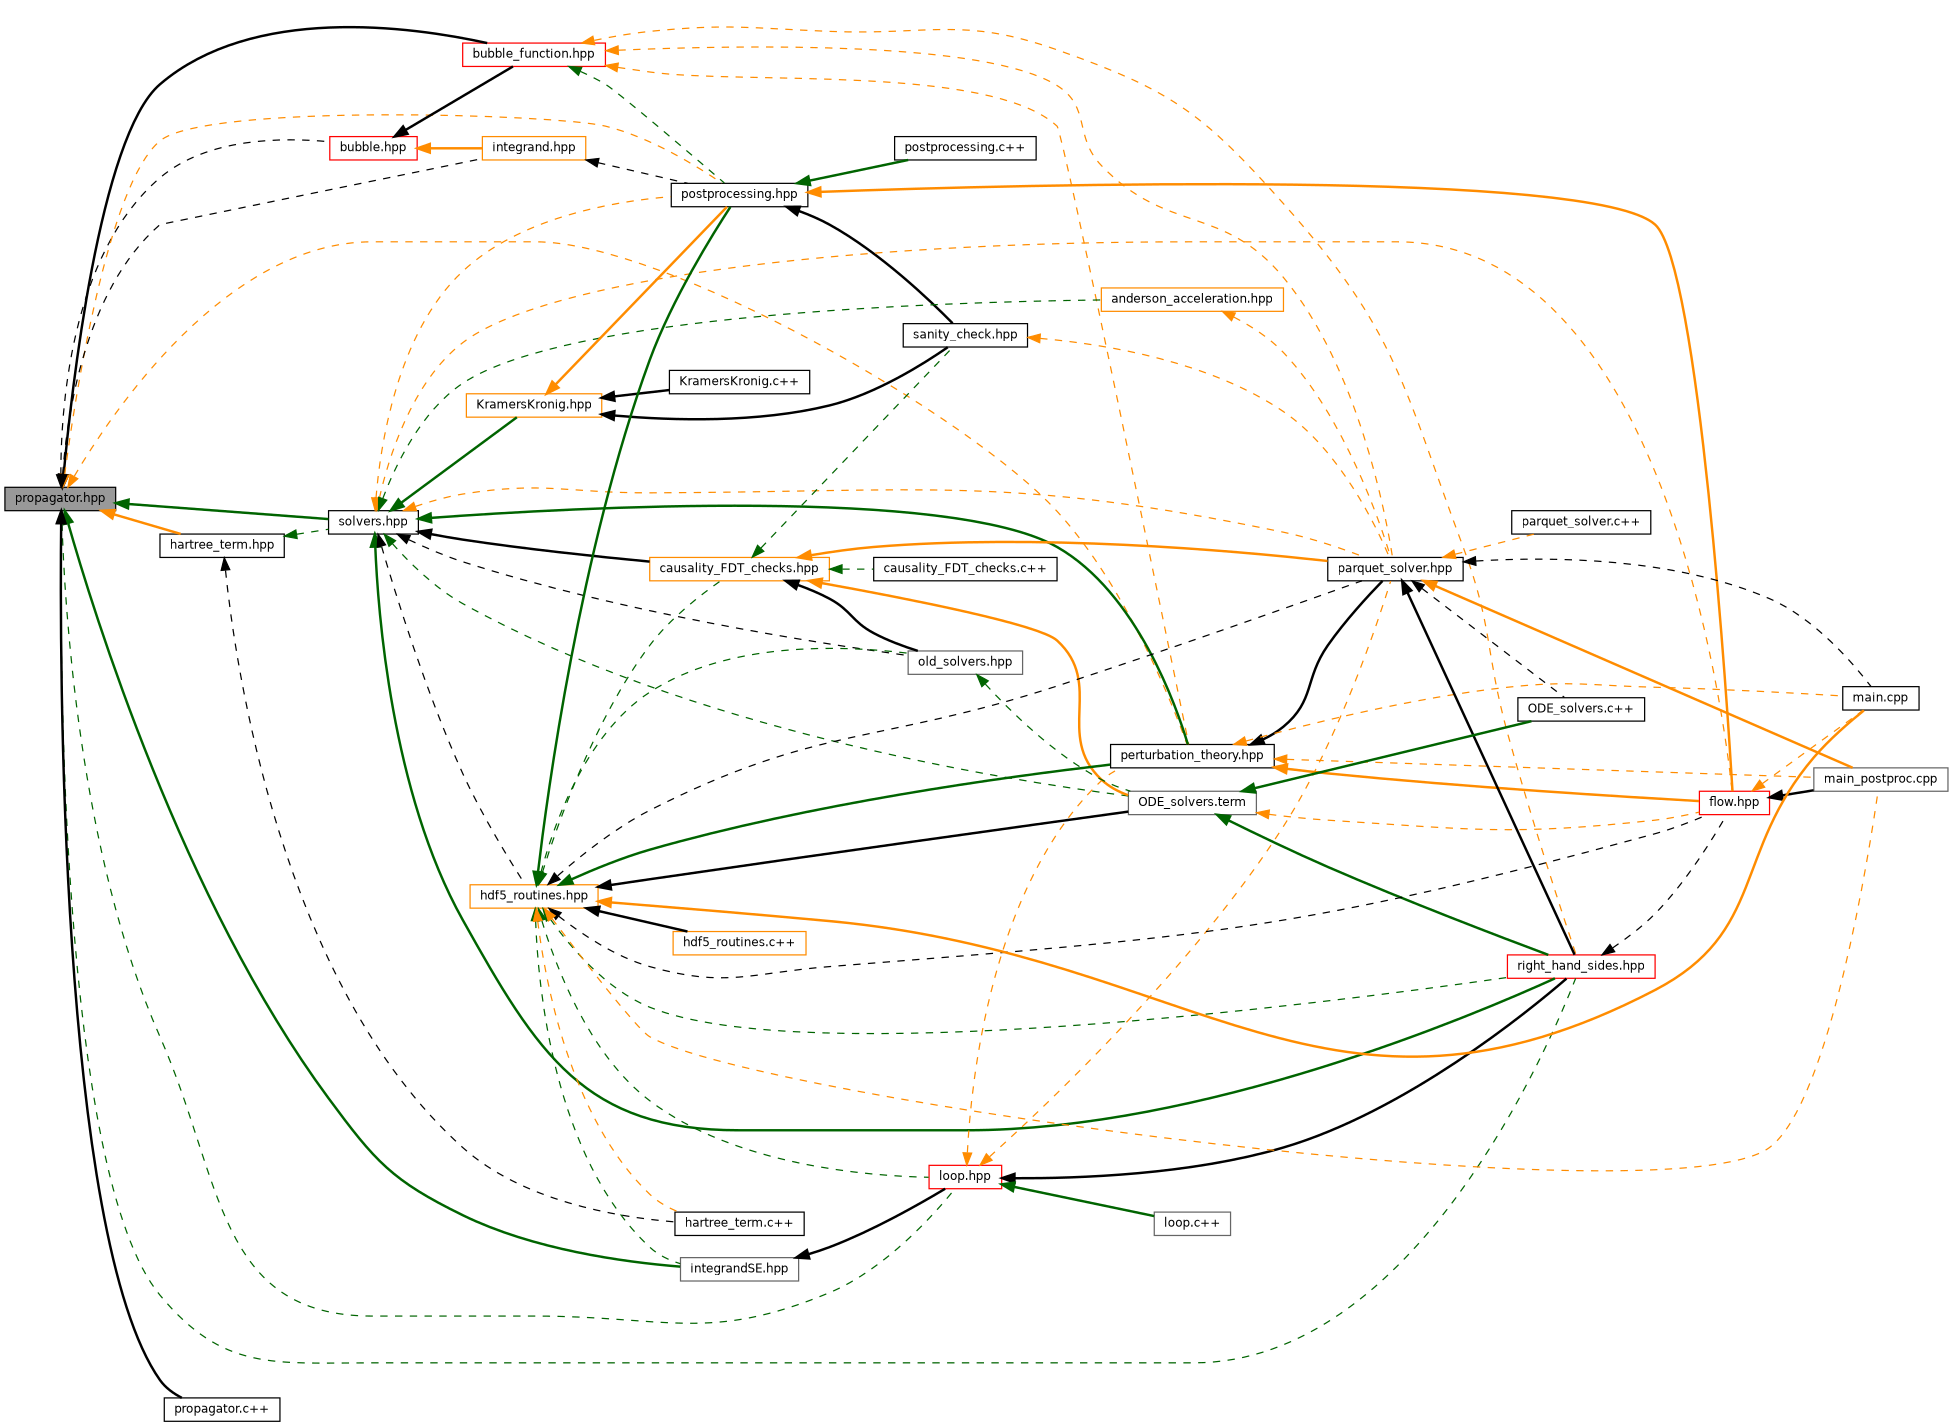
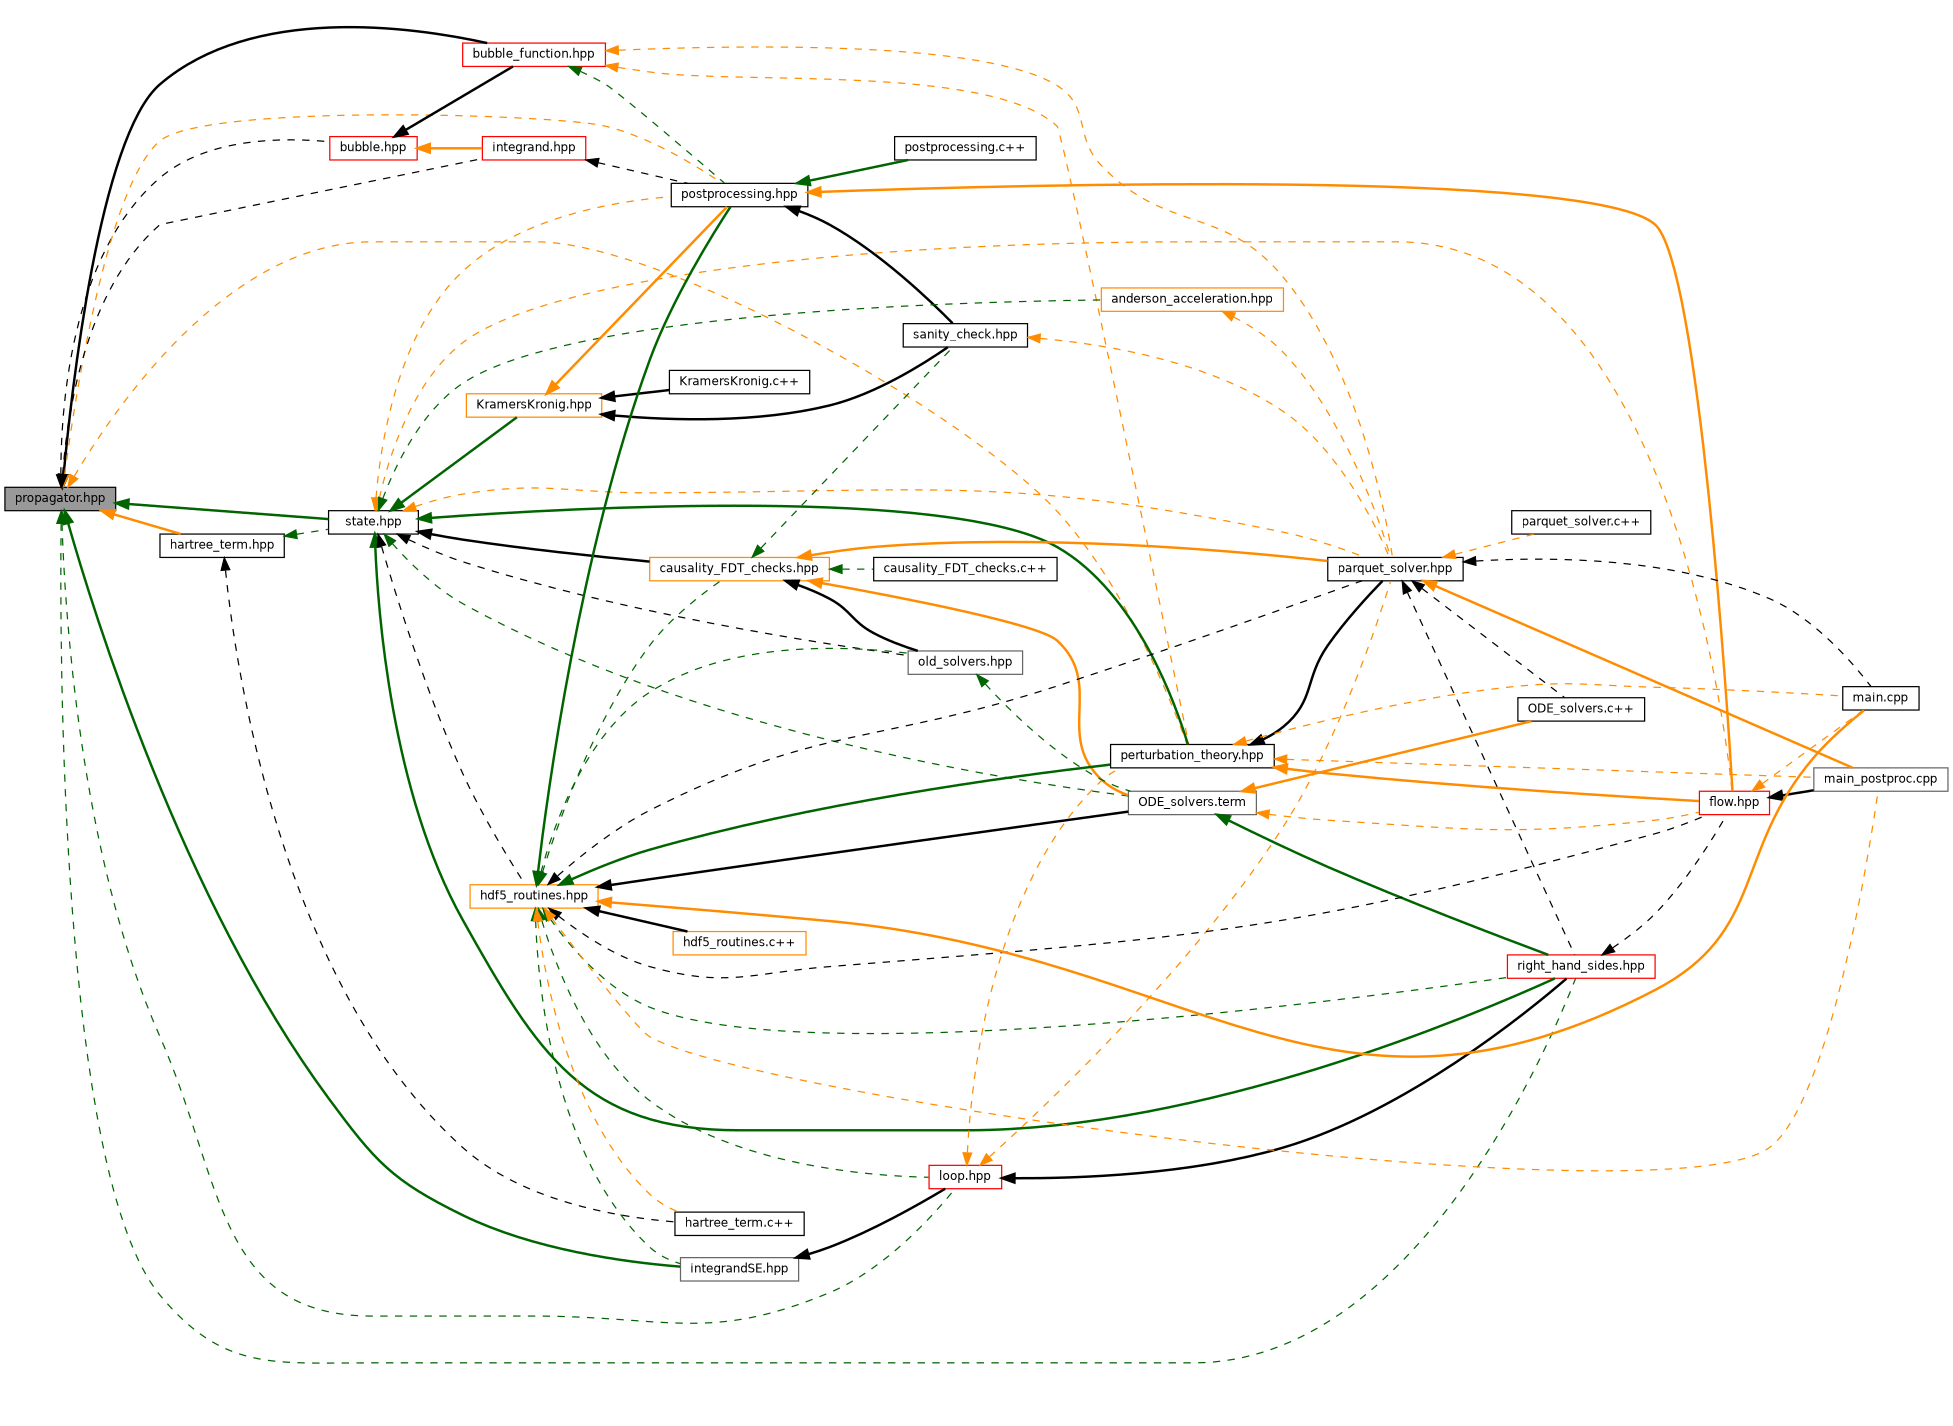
(534, 148) -> (534, 148)
(1306, 230) -> none
(373, 522) -> (373, 522)
(1393, 755) -> (1393, 755)
(1483, 755) -> (1483, 755)
(1192, 1224) -> none
(222, 1410) -> none
